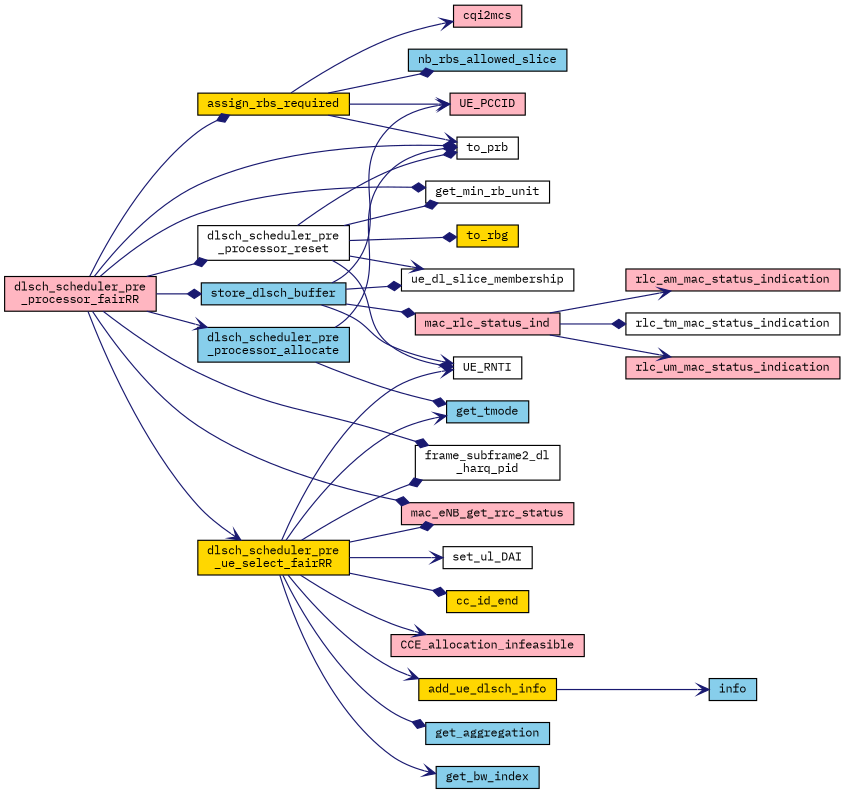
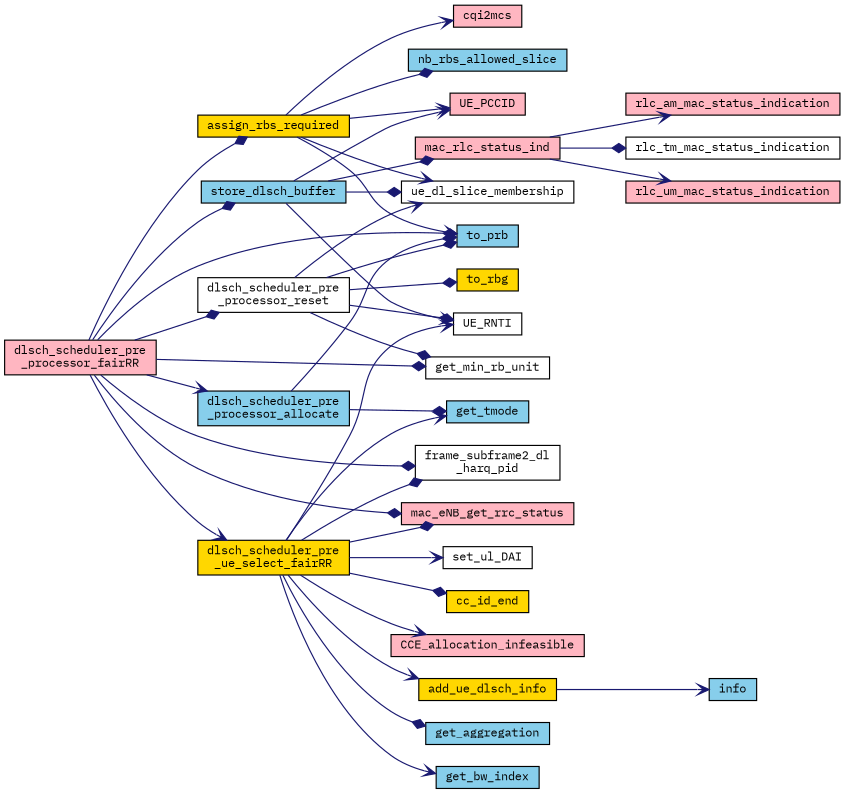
(488, 148) -> (488, 236)
none -> (361, 160)
